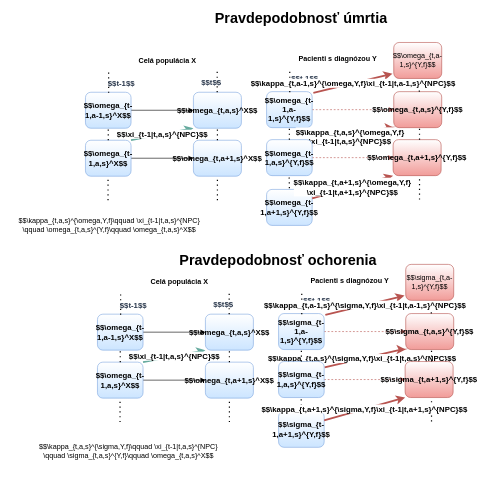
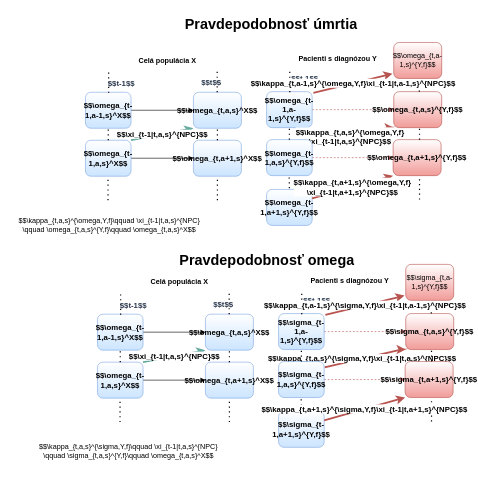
(314, 18) -> (284, 24)
(228, 246) -> (221, 246)
